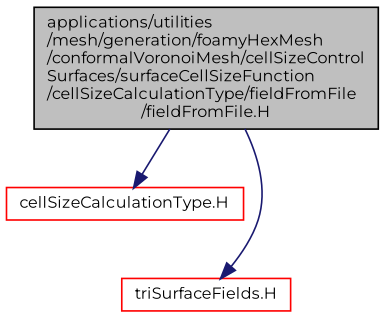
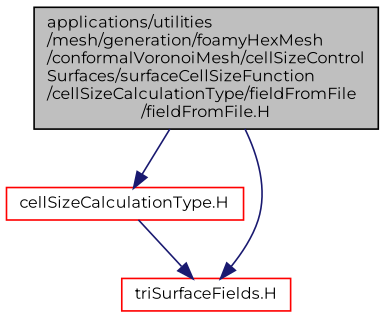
none -> (160, 243)
